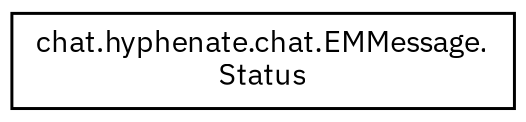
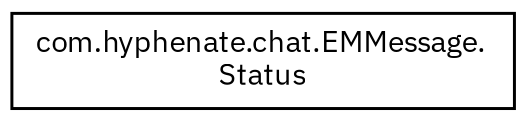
(263, 61) -> (263, 61)
